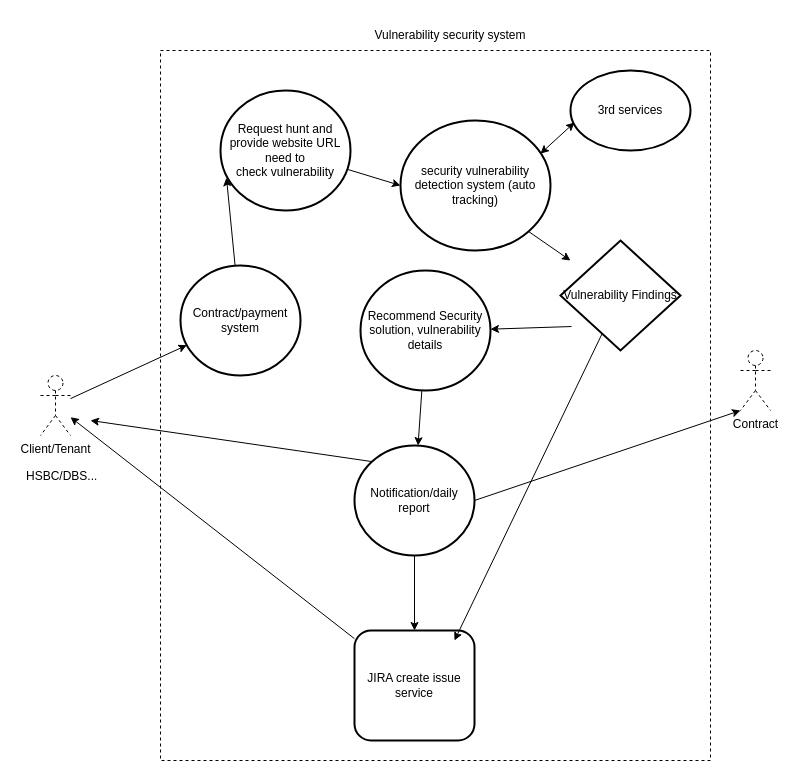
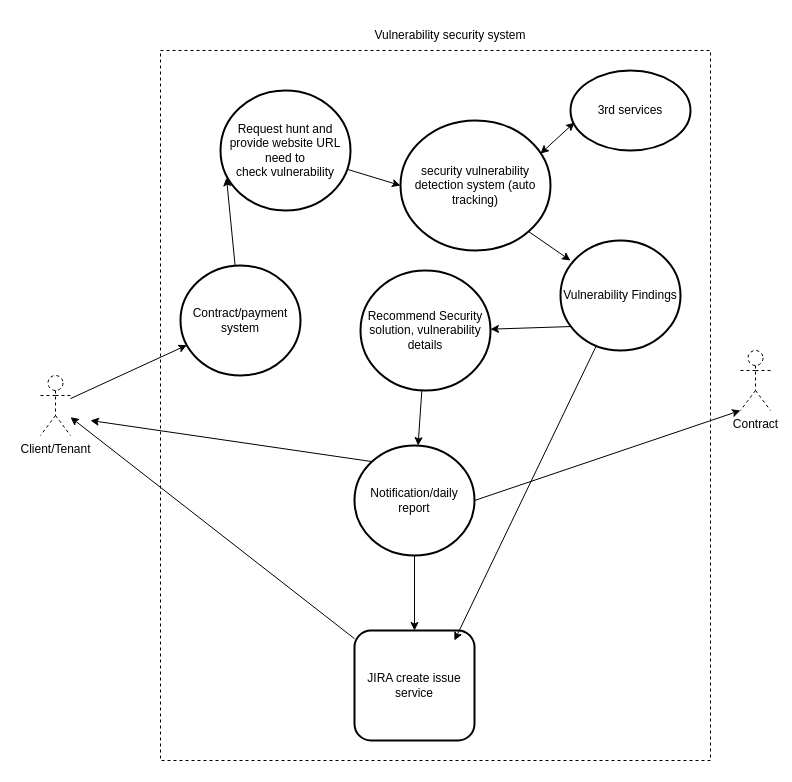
(621, 296) -> (621, 296)
(61, 476) -> none
